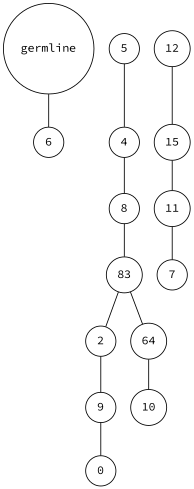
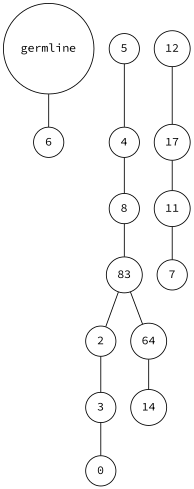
(172, 142) -> (172, 142)
(101, 407) -> (101, 407)
(149, 407) -> (149, 407)
